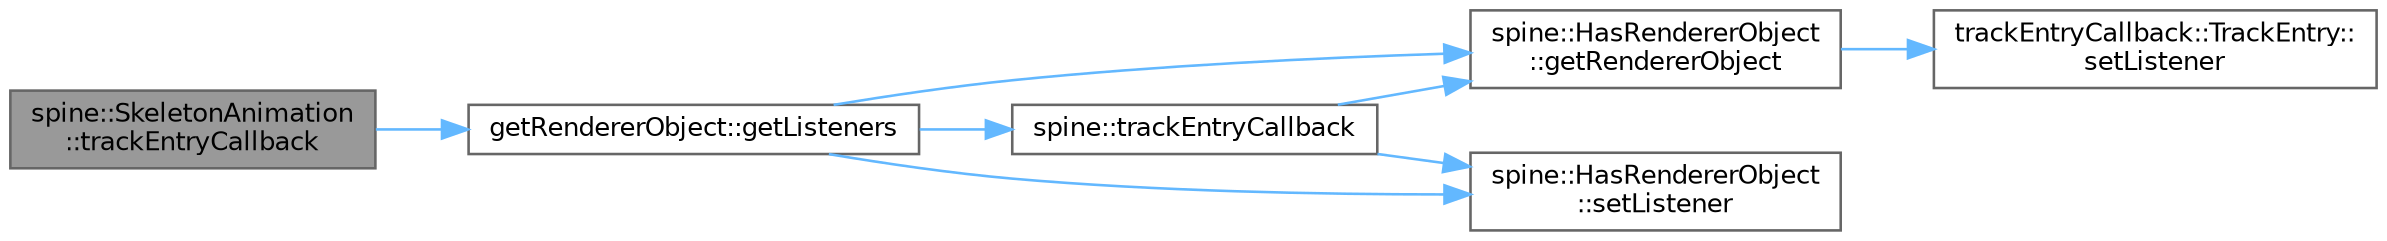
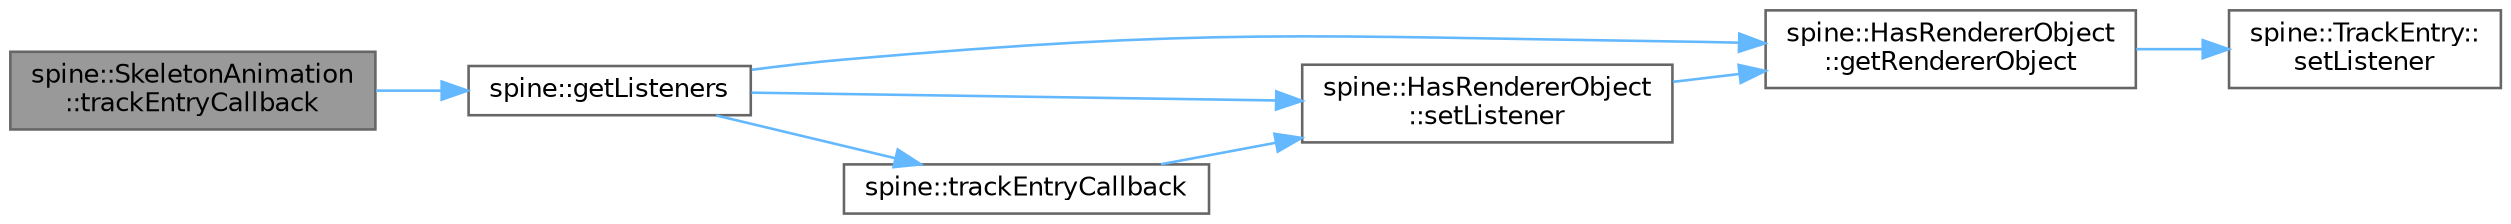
(2155, 49) -> (2365, 49)
(1391, 95) -> (1706, 78)
(694, 129) -> (610, 91)
